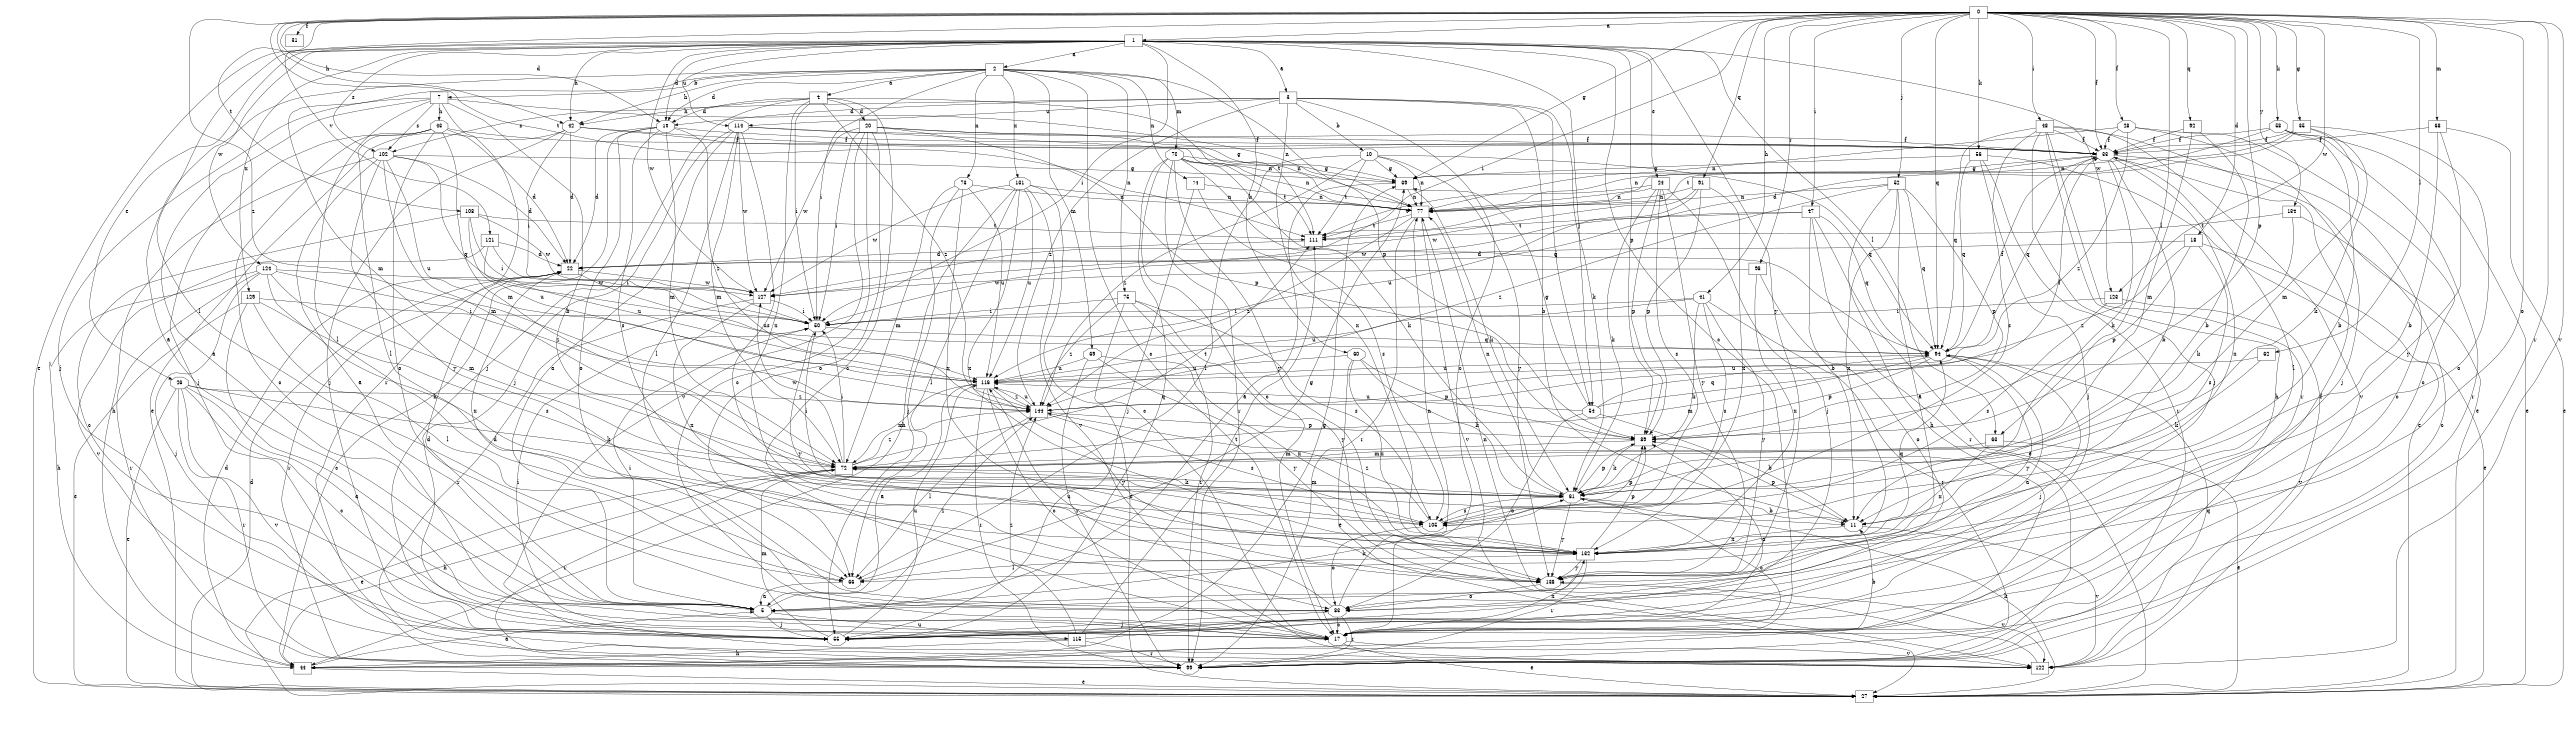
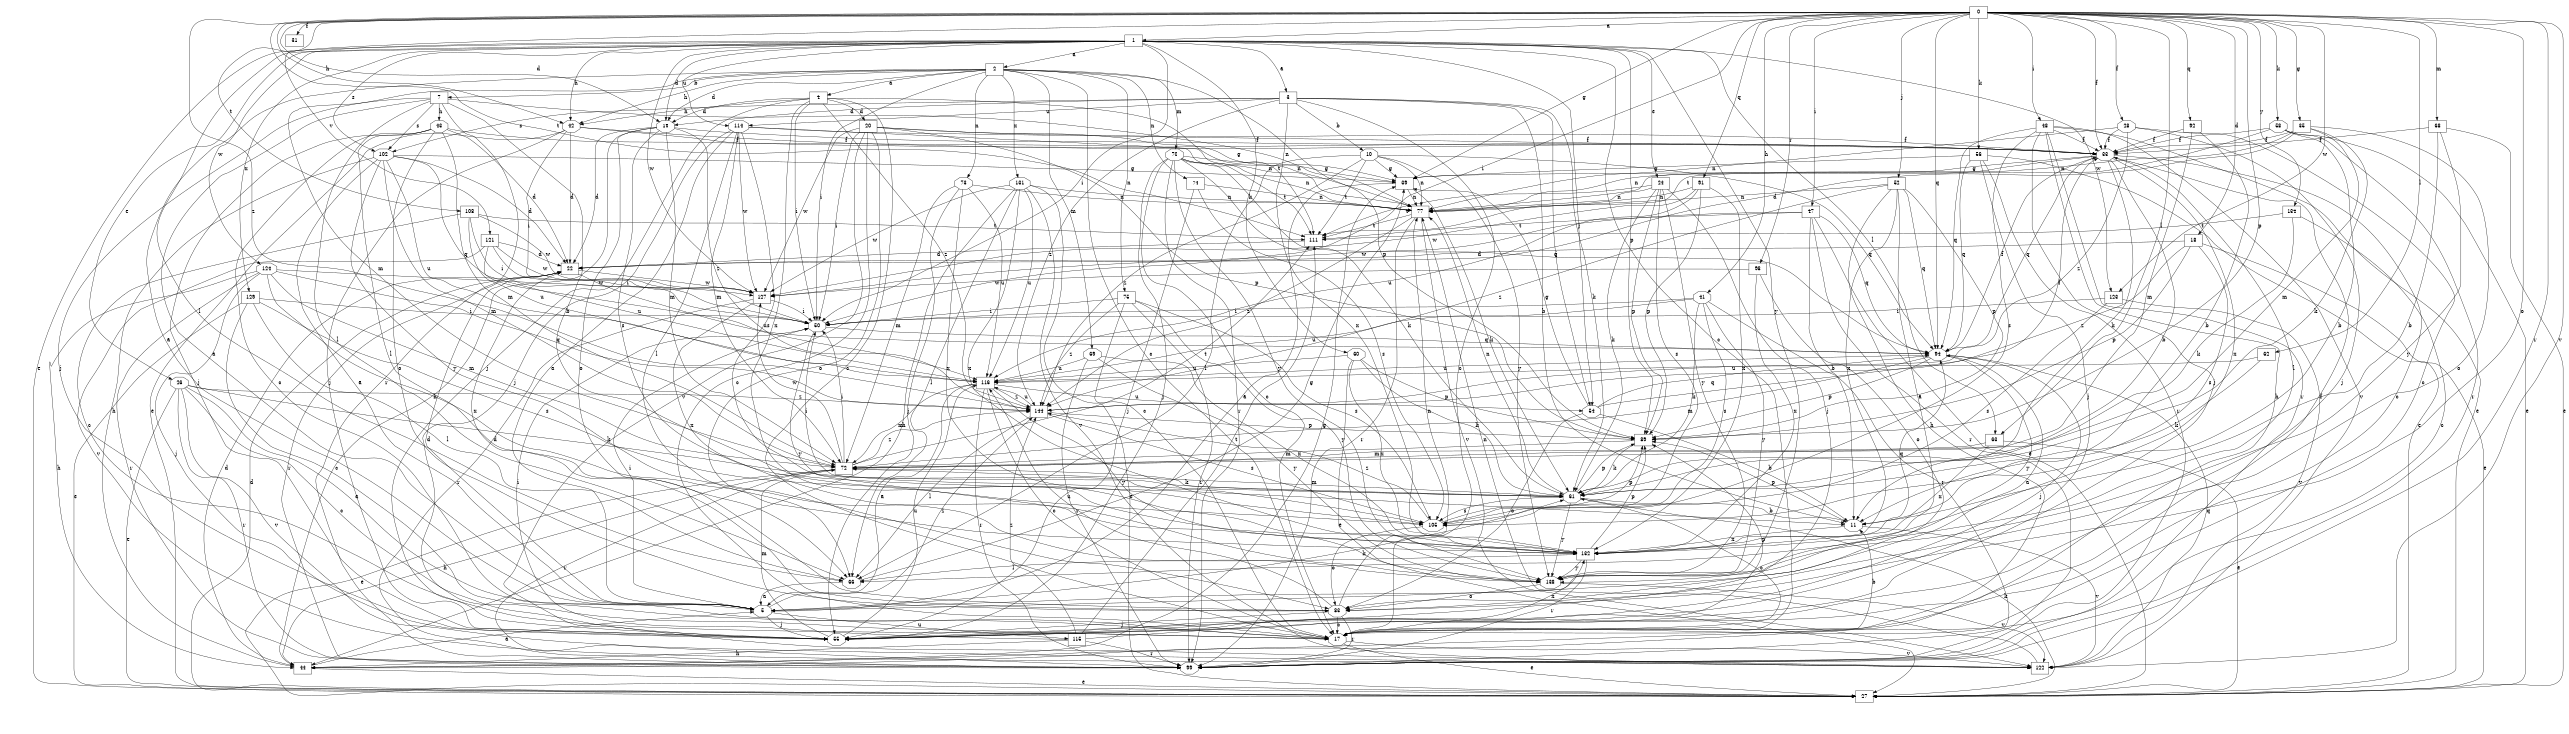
none -> (645, 283)
(558, 340) -> (558, 340)
(1290, 396) -> (1169, 402)
(1163, 397) -> (1163, 397)
(1764, 540) -> (1764, 540)
